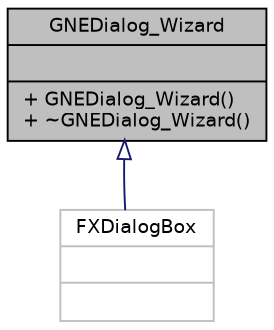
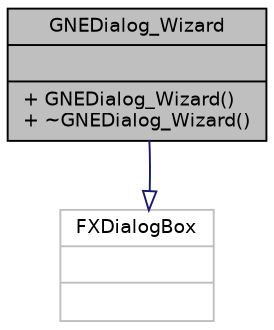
(124, 185) -> (150, 166)
